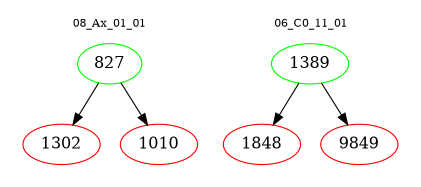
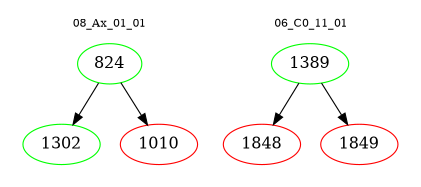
(110, 64) -> (110, 64)
(62, 144) -> (62, 144)
(359, 144) -> (359, 144)
